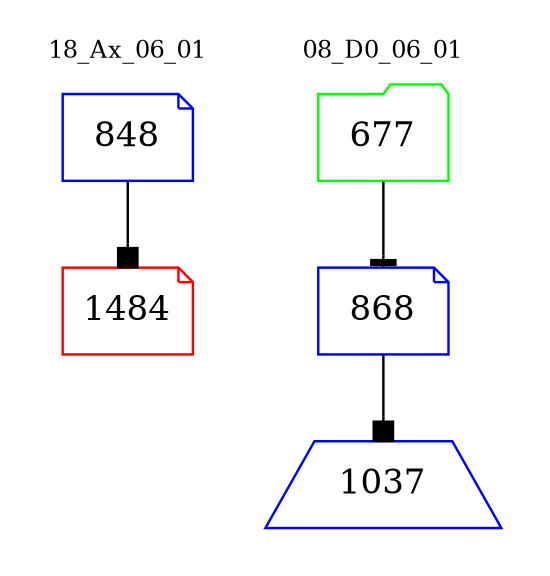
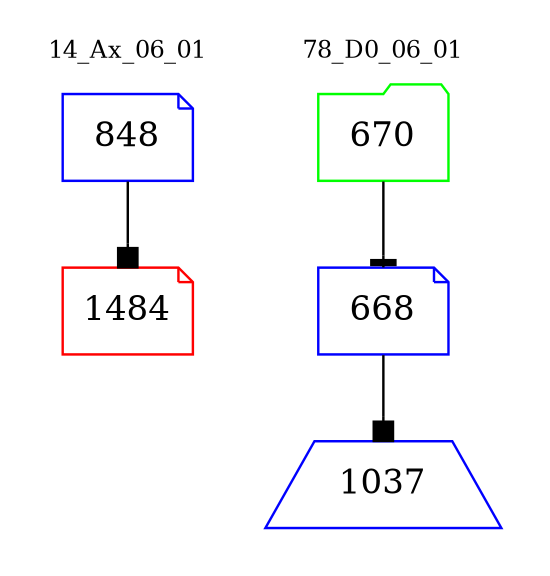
(128, 52) -> (128, 52)
(383, 52) -> (383, 52)
(383, 137) -> (383, 137)
(383, 311) -> (383, 311)
